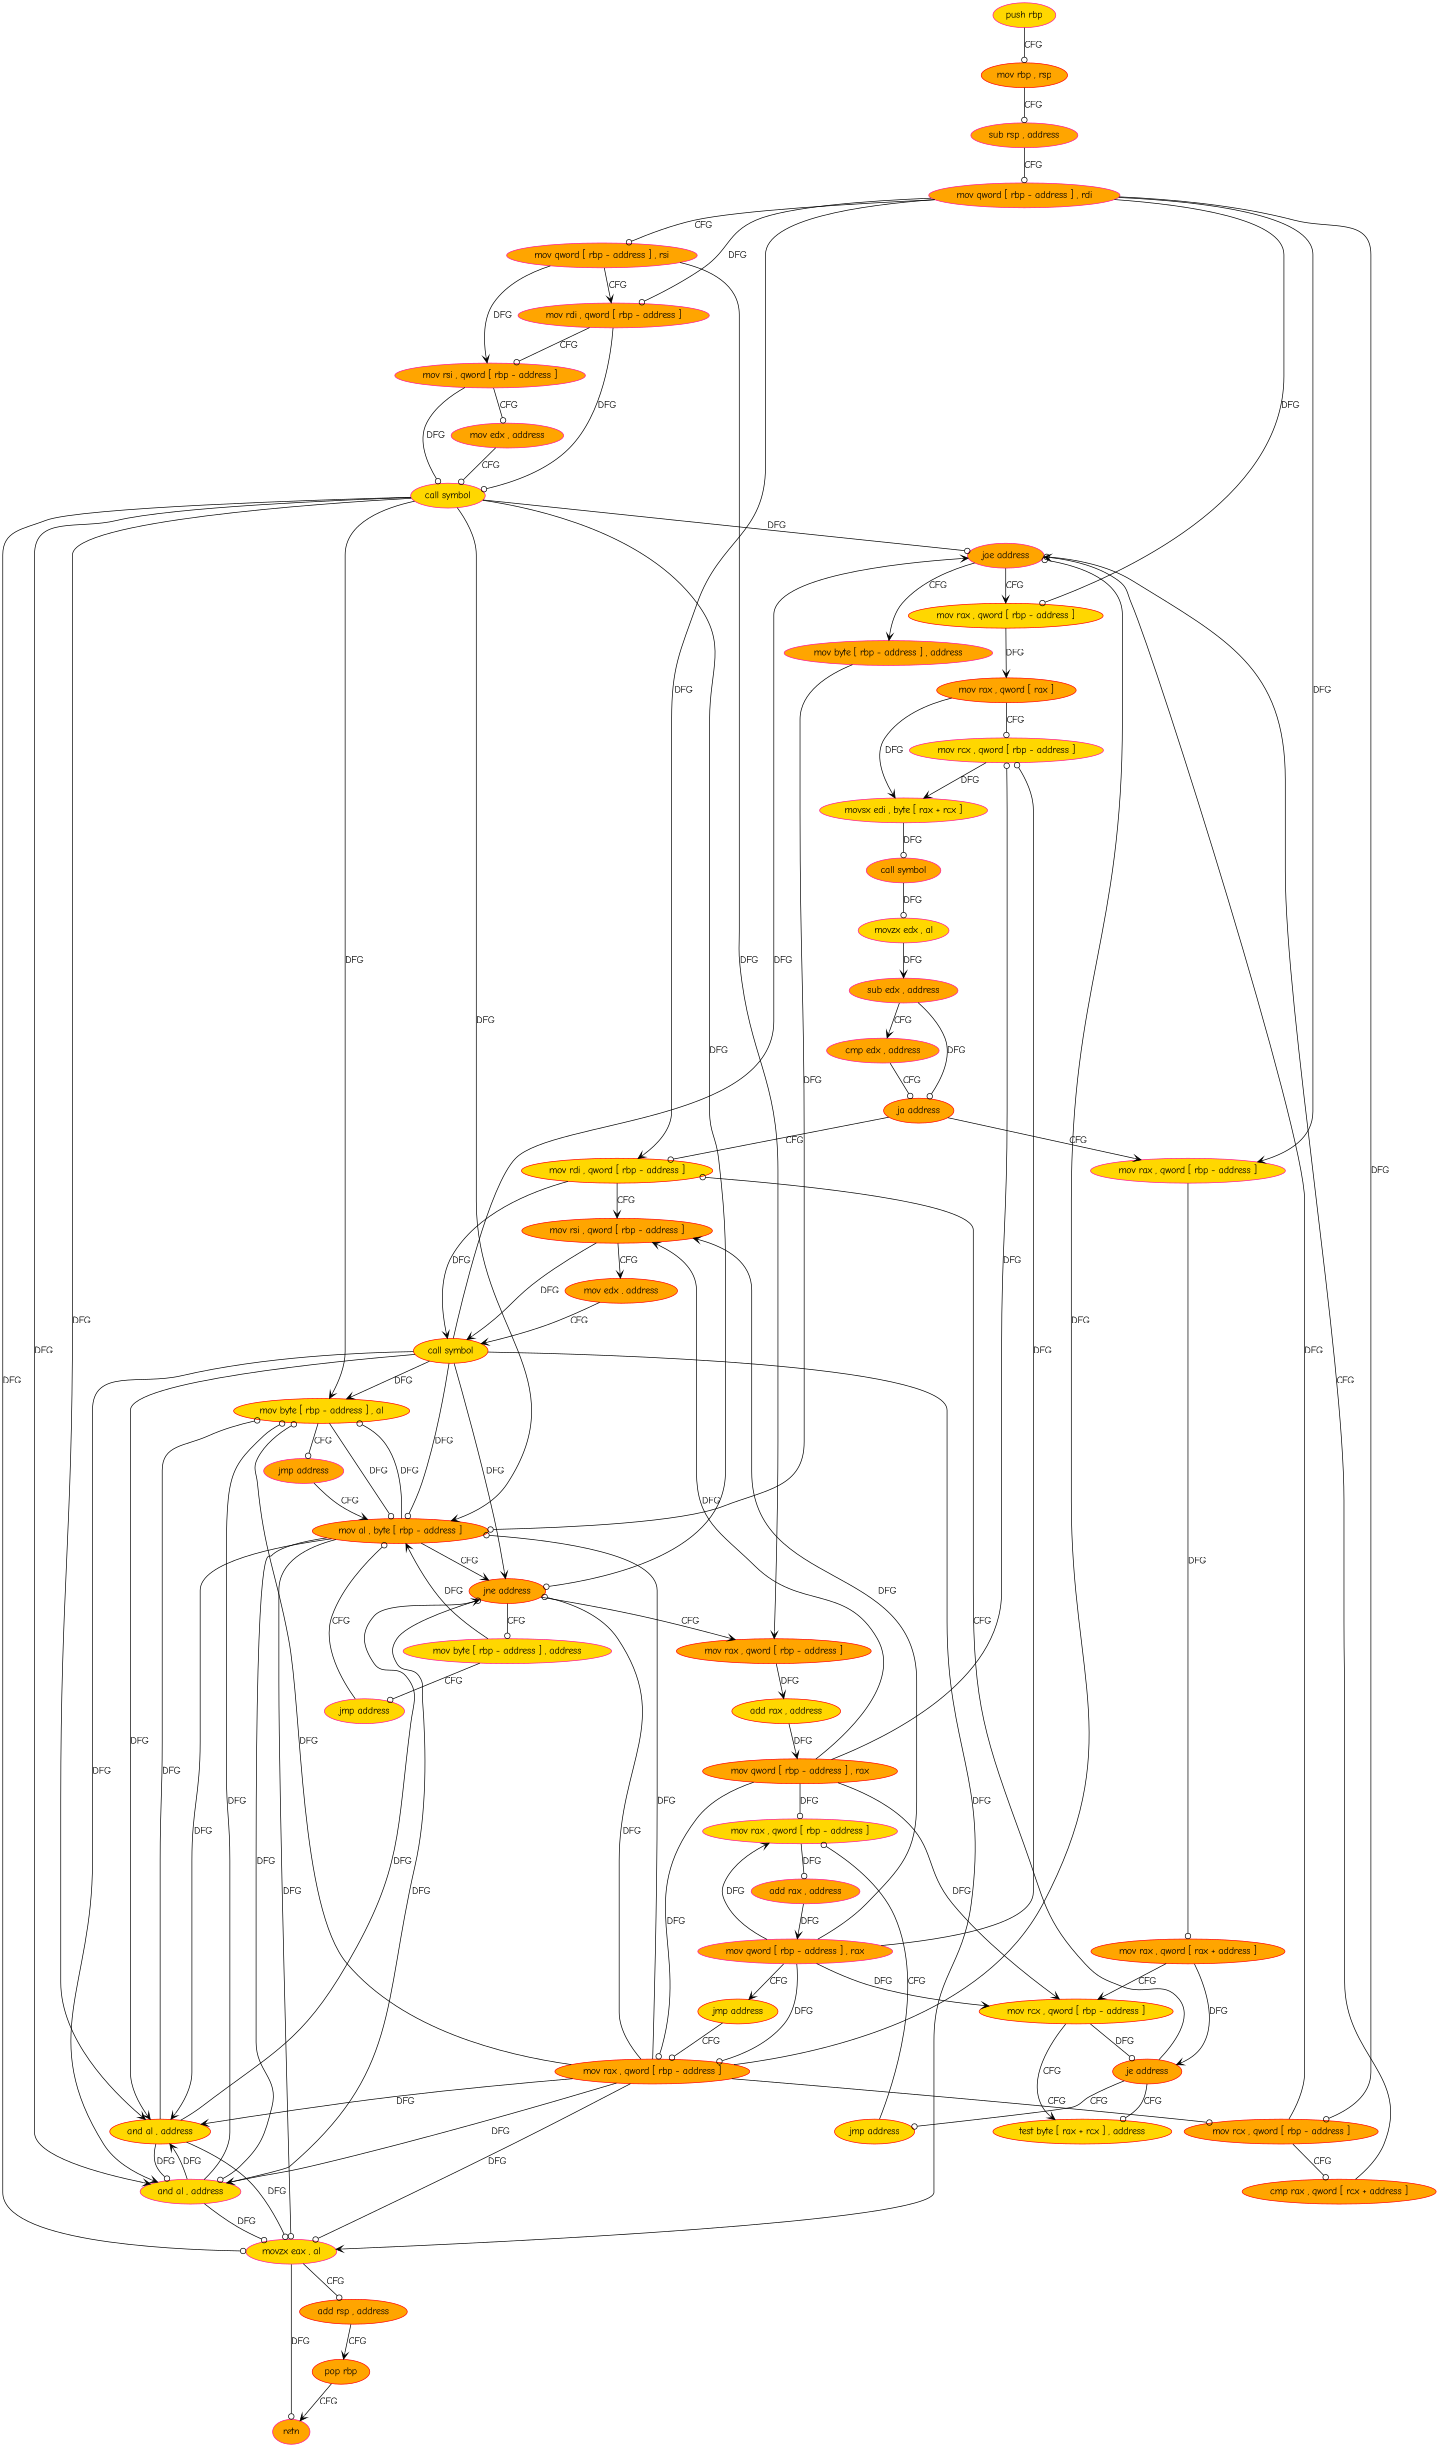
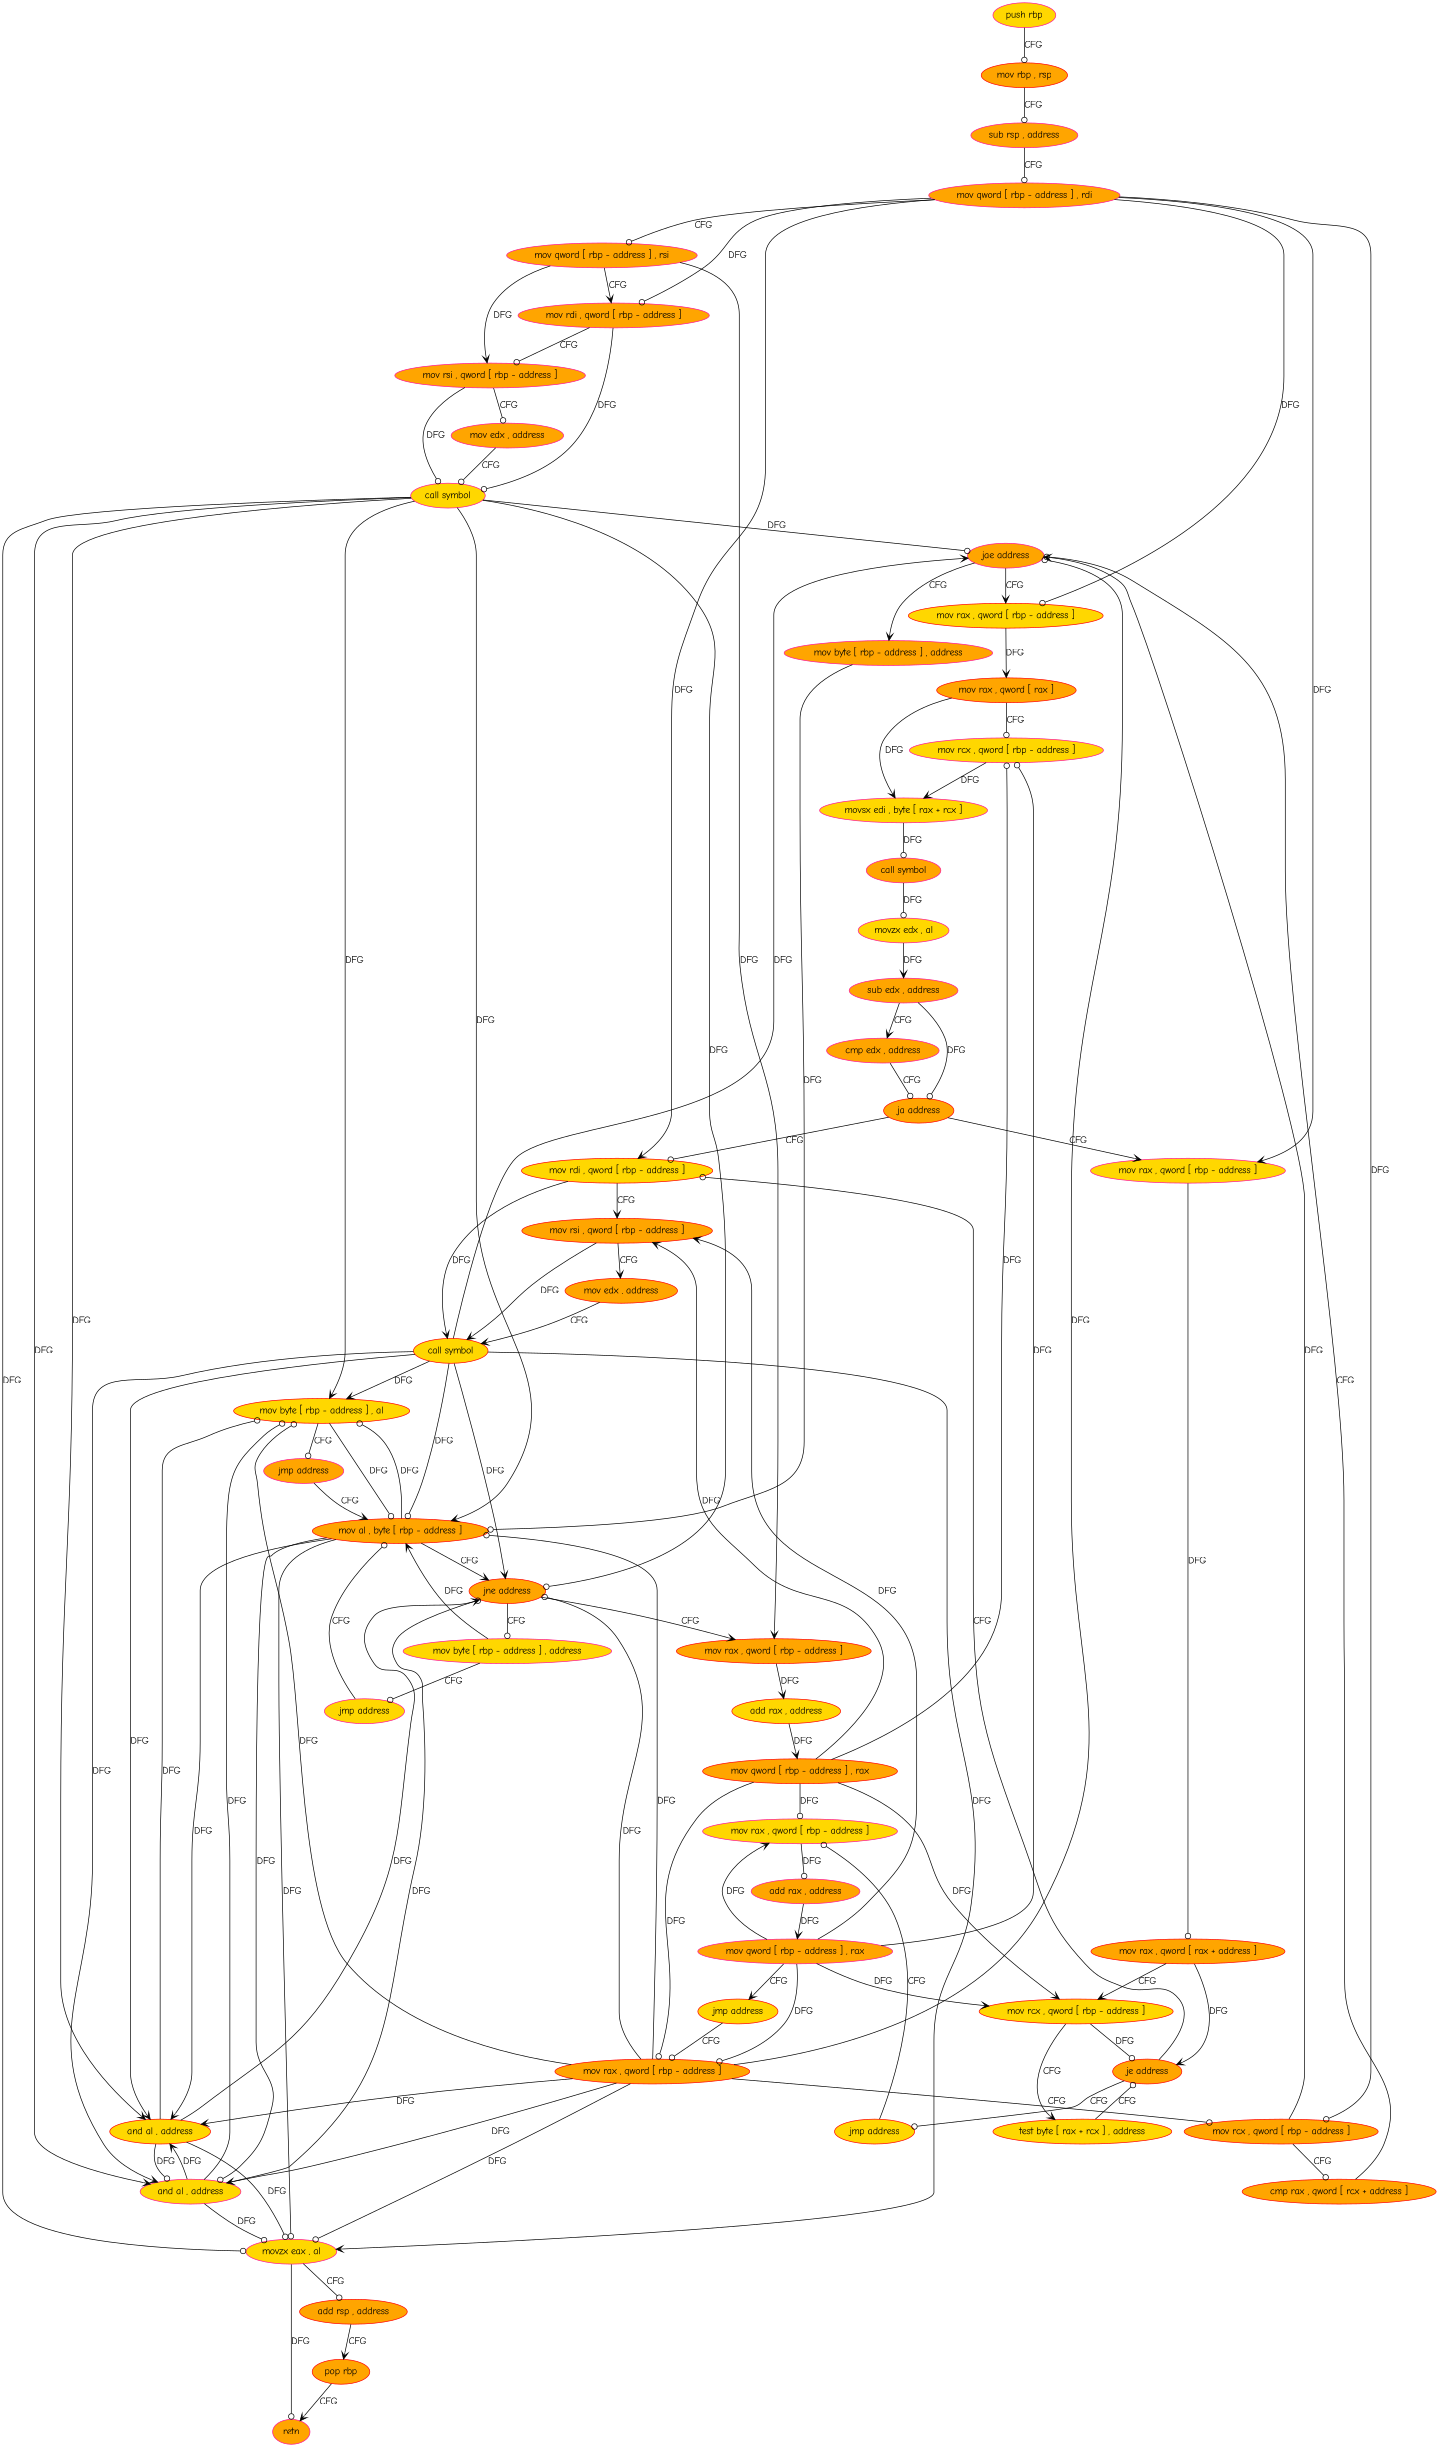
(1141, 2104) -> (1113, 2103)
